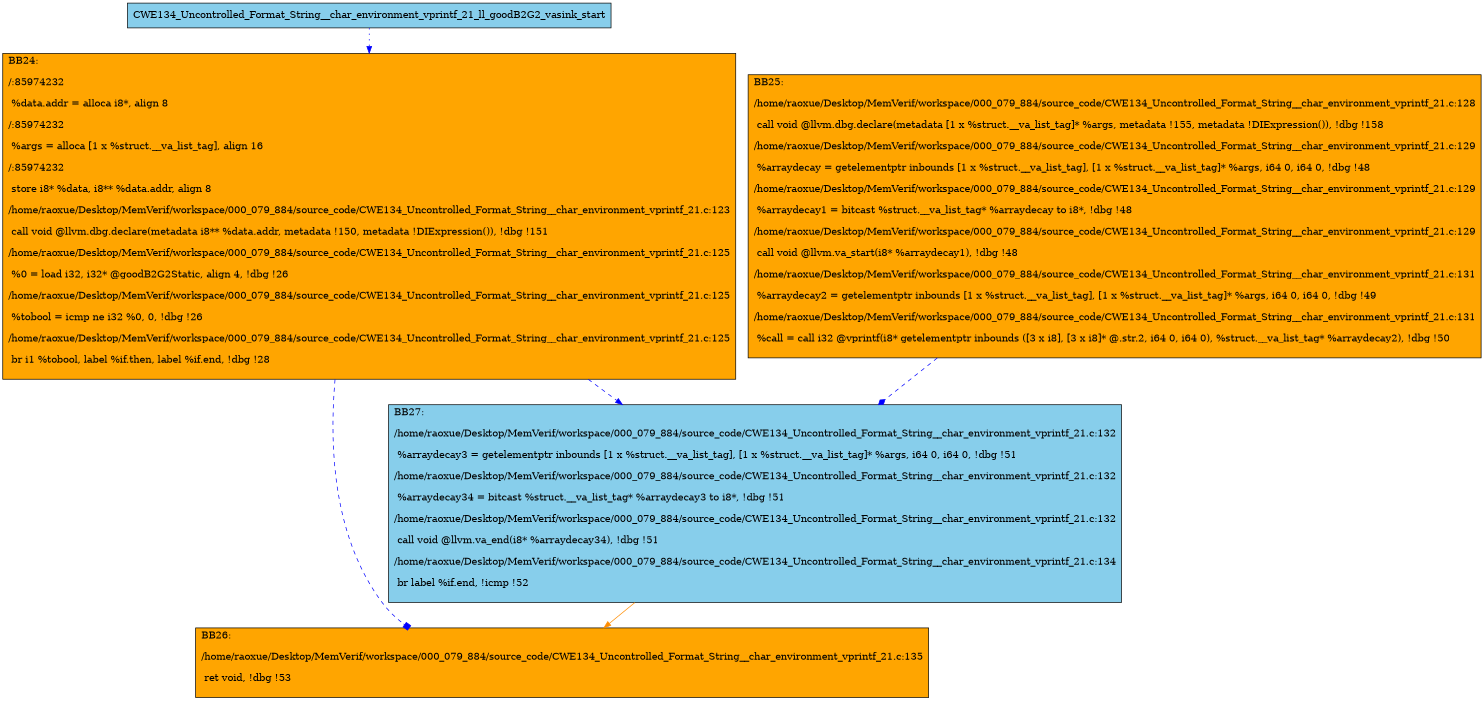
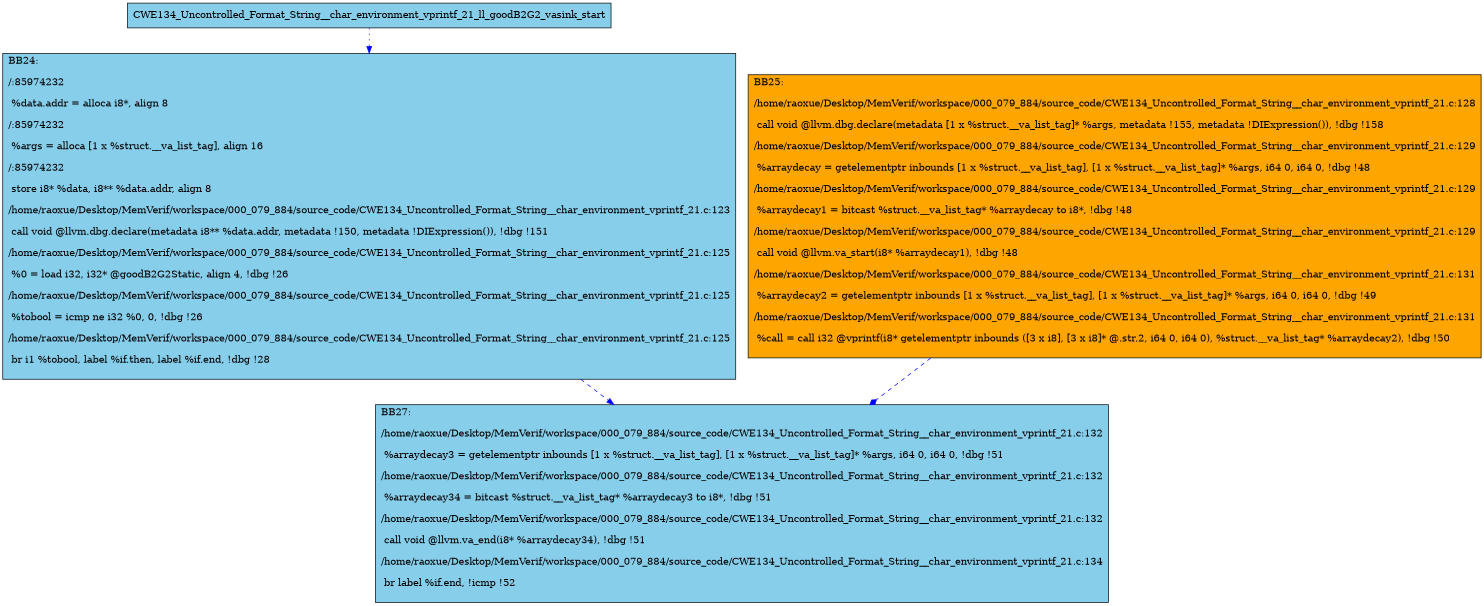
(369, 216) -> (369, 216)
(562, 663) -> none
